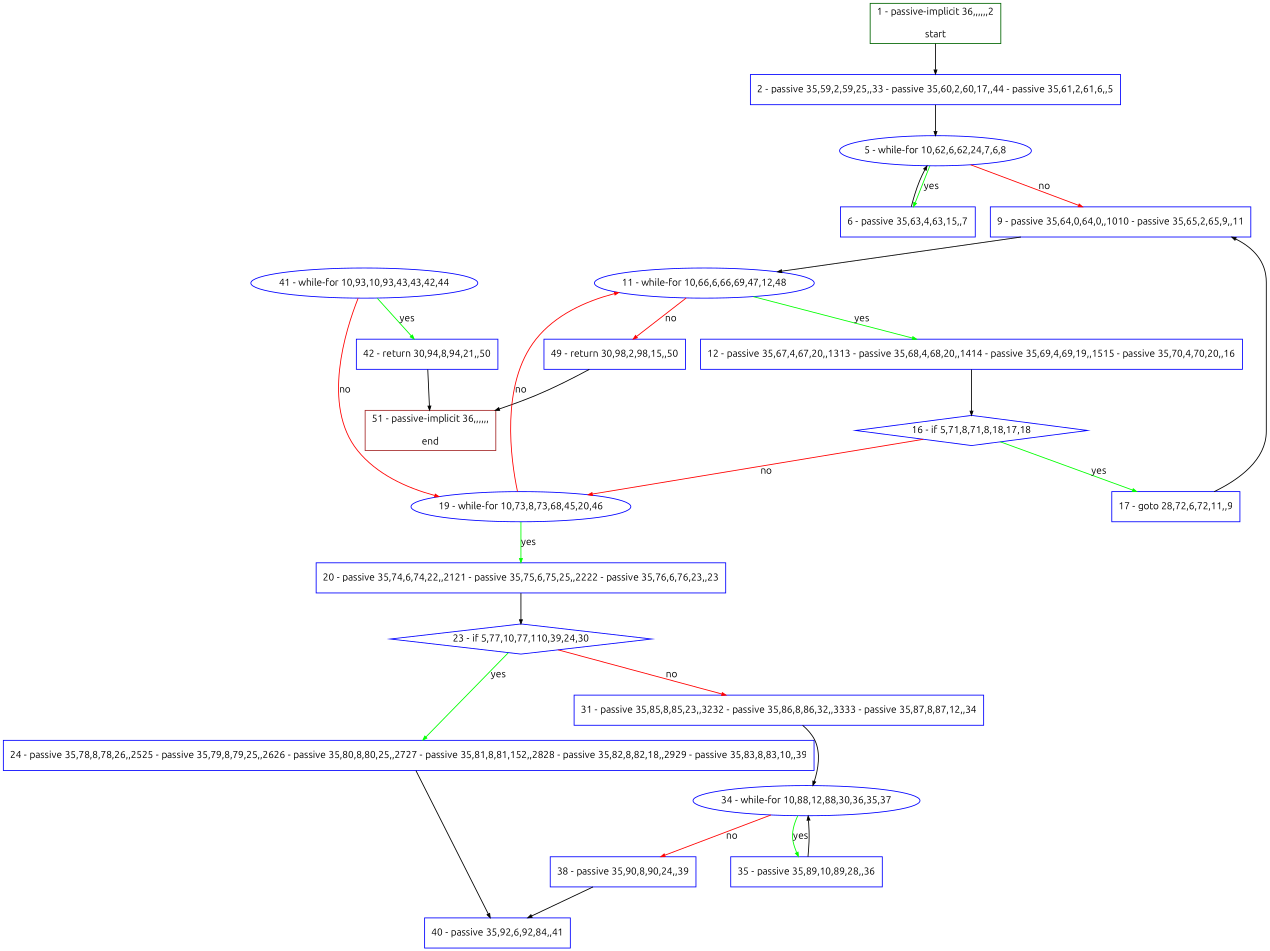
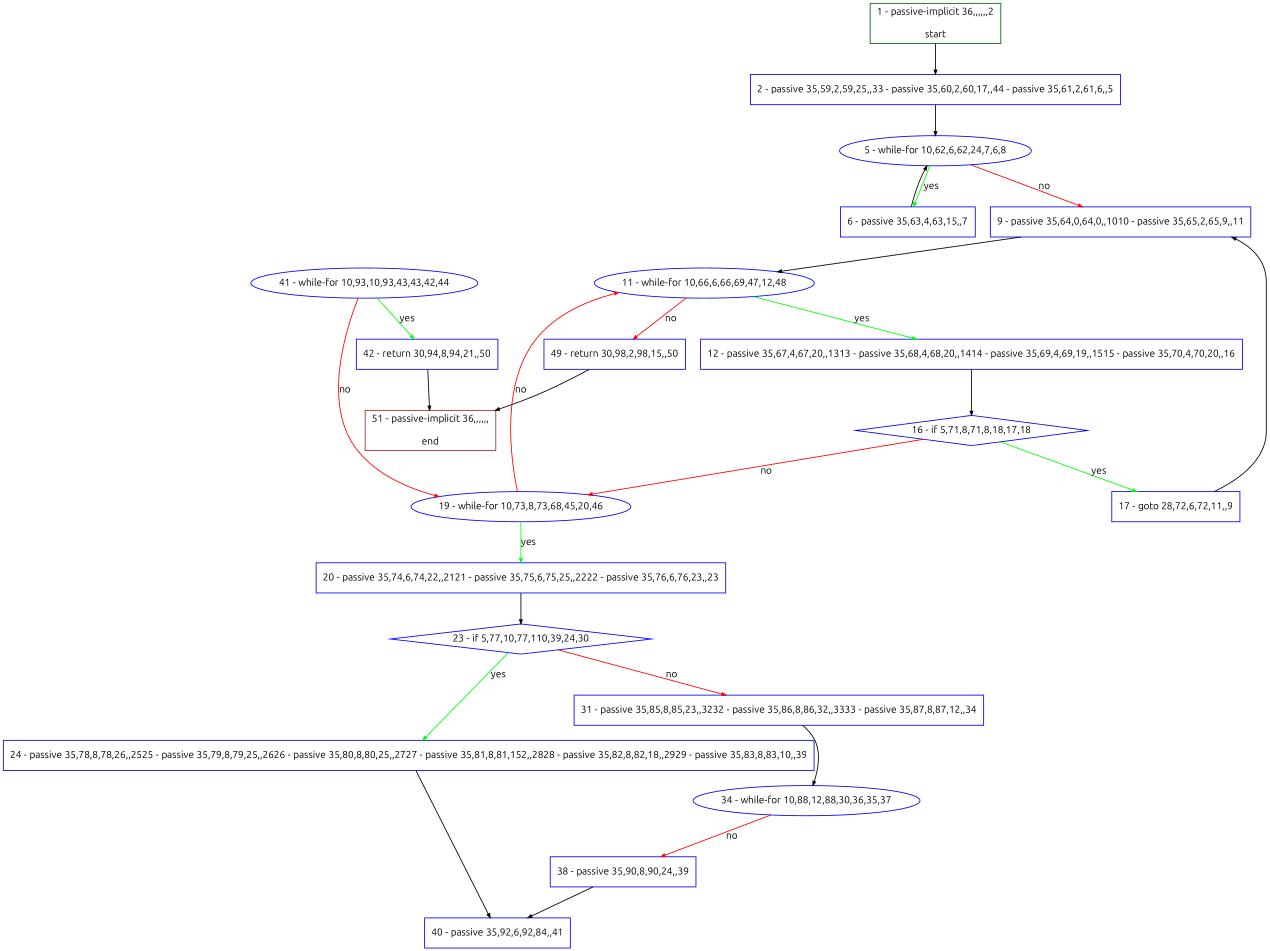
(807, 872) -> none
